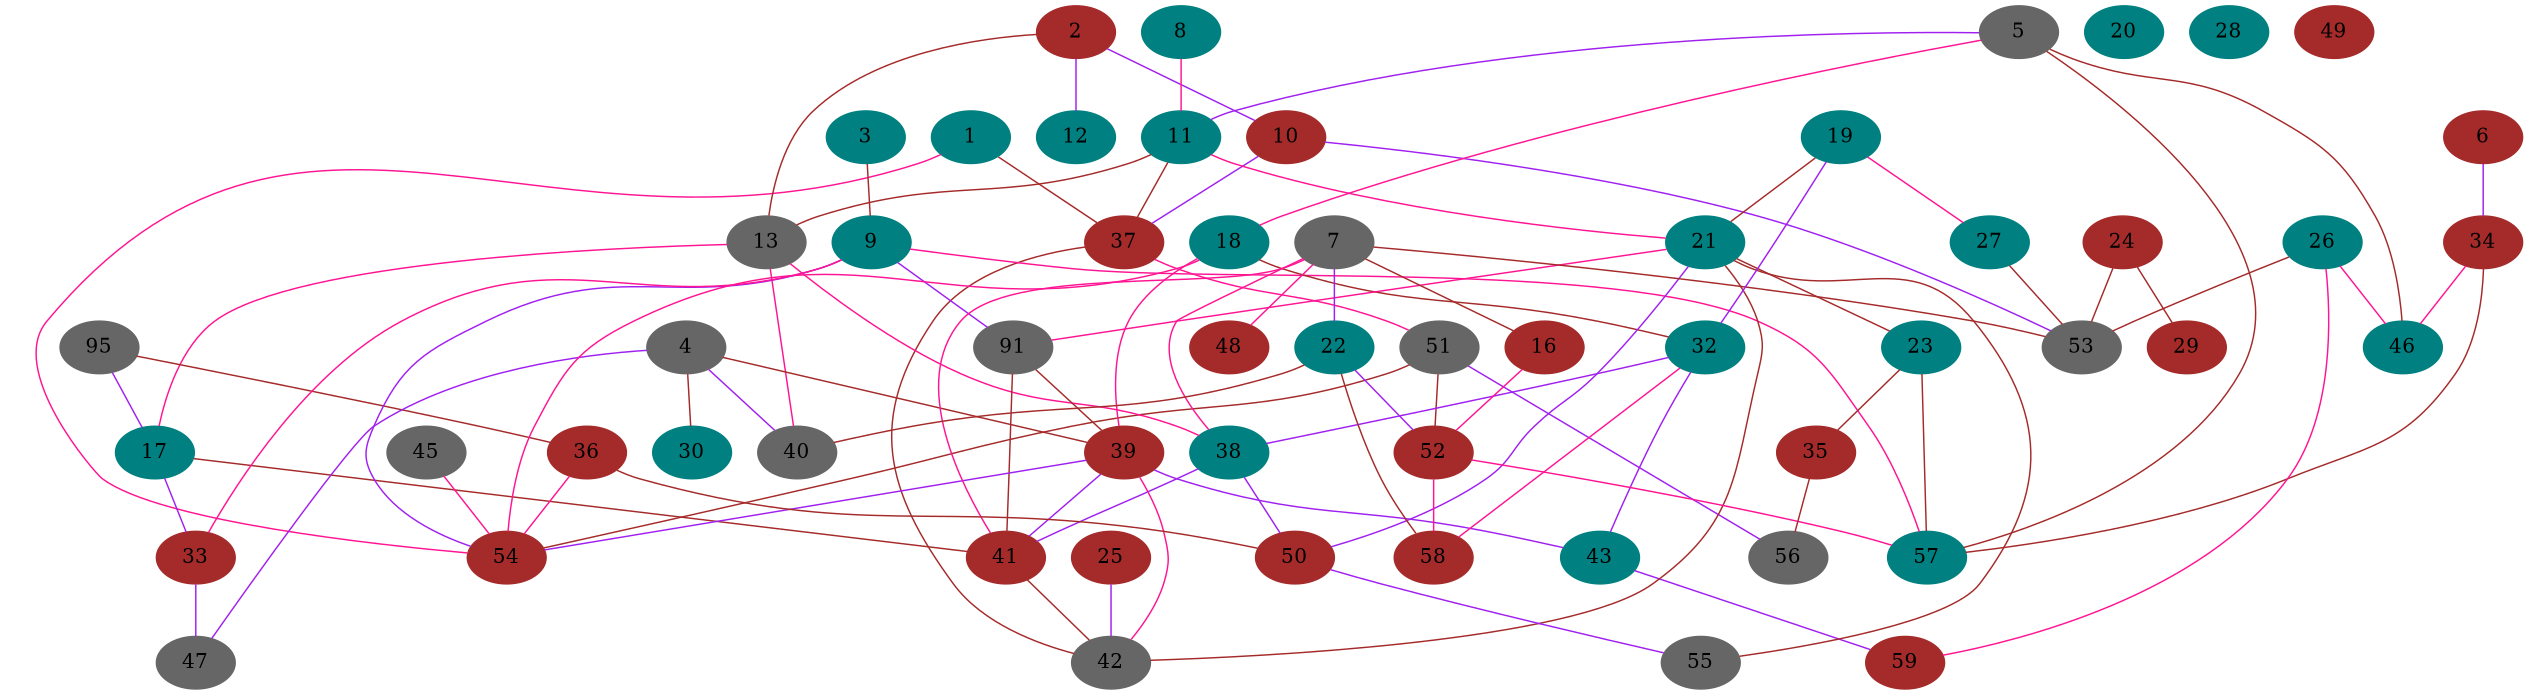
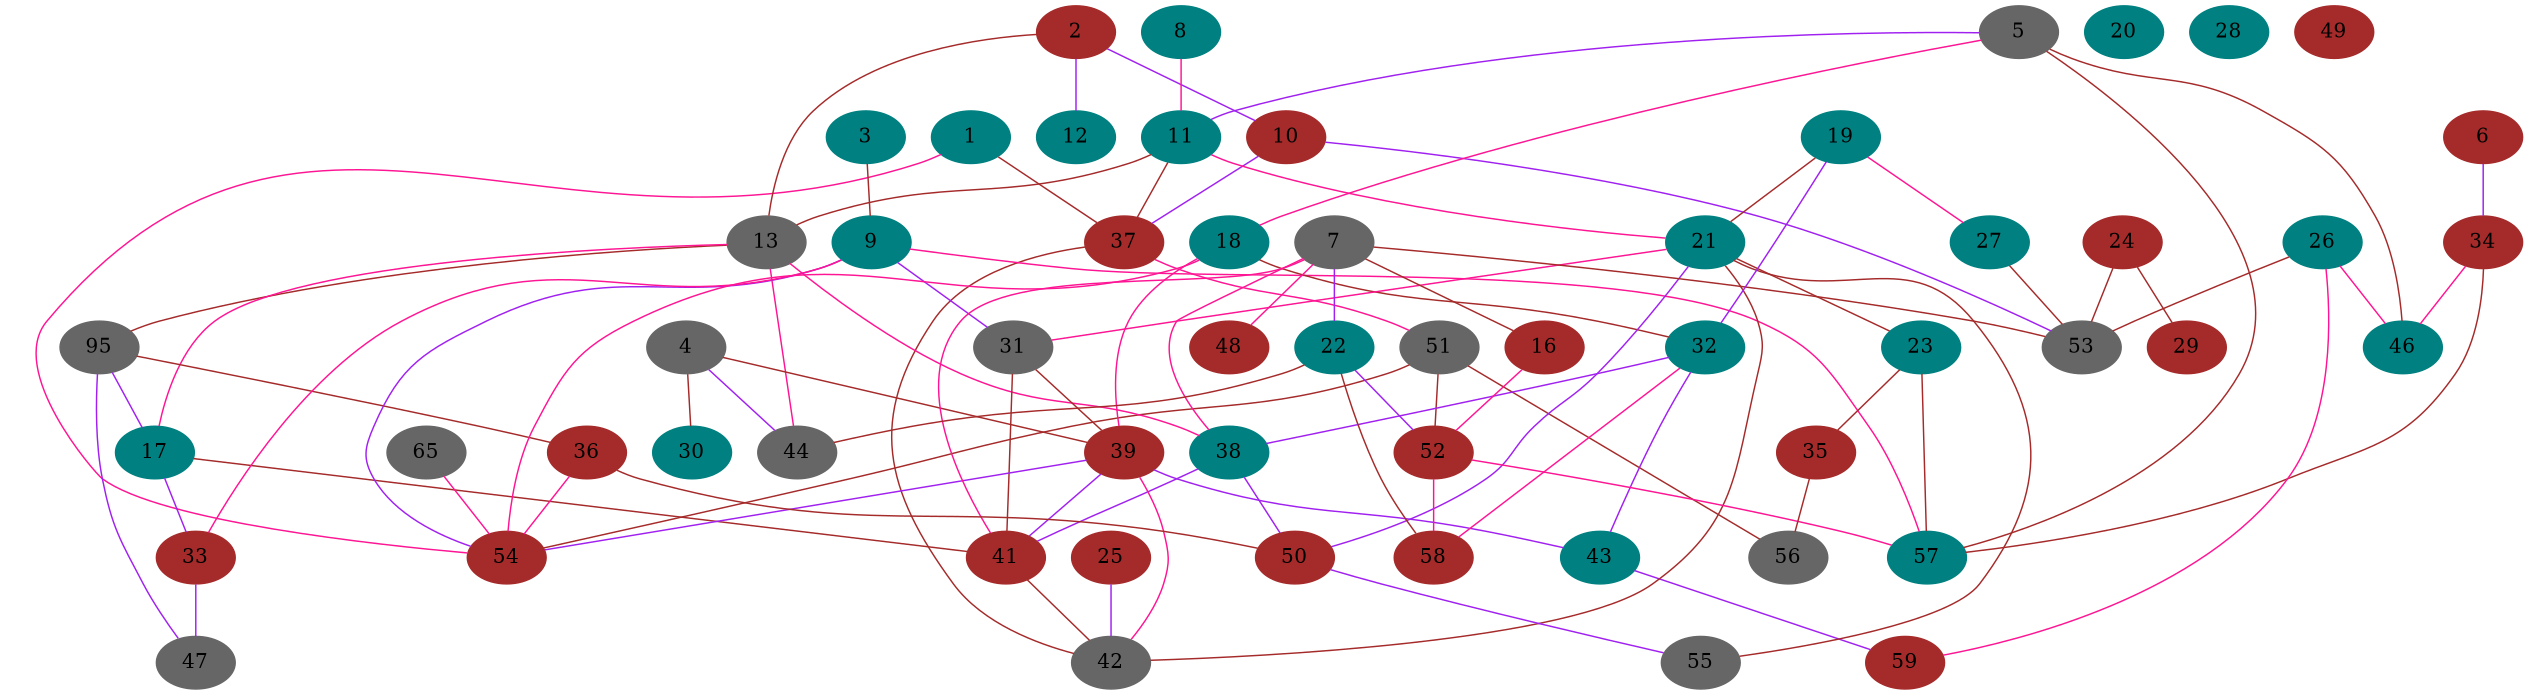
none -> (426, 271)
(1013, 347) -> (1013, 347)
(419, 402) -> (111, 514)
(426, 453) -> (426, 453)
(797, 453) -> (797, 453)
(1614, 453) -> (1614, 453)
